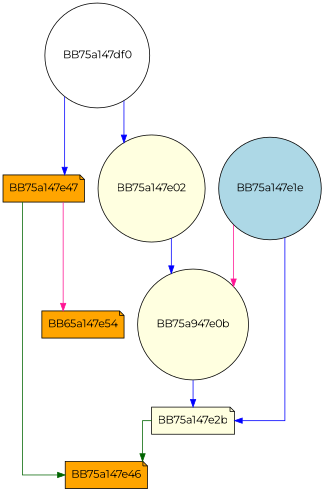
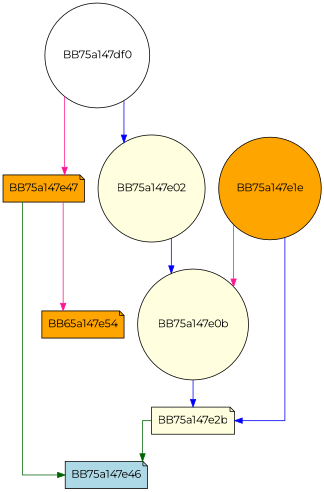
(65, 132) -> (65, 132)
(270, 188) -> (270, 188)
(193, 325) -> (193, 325)
(106, 475) -> (106, 475)
